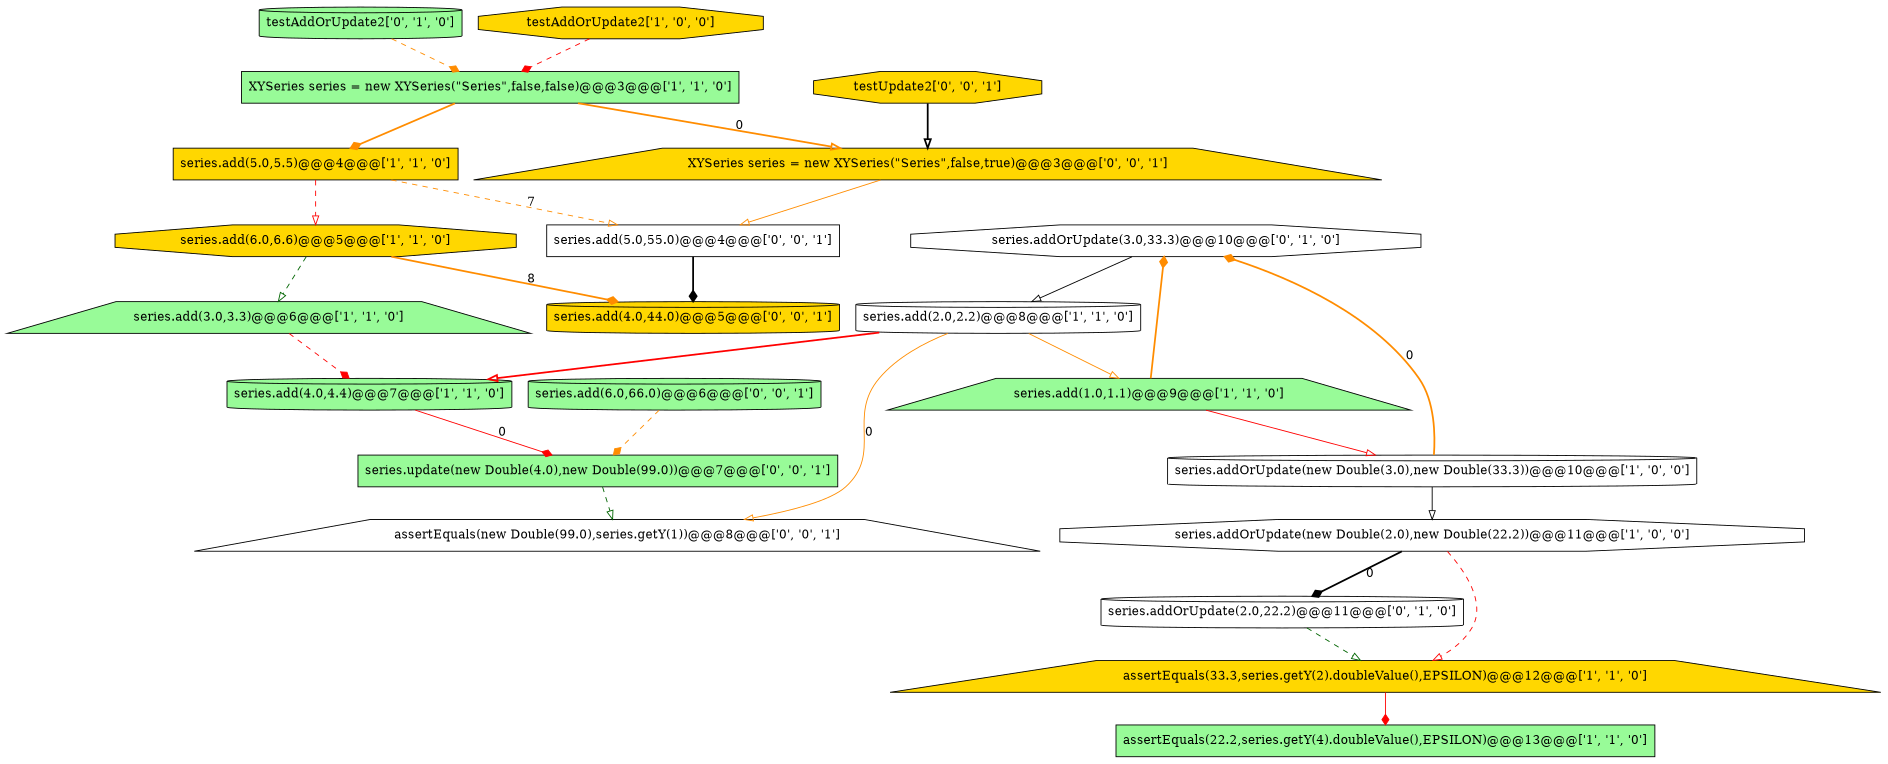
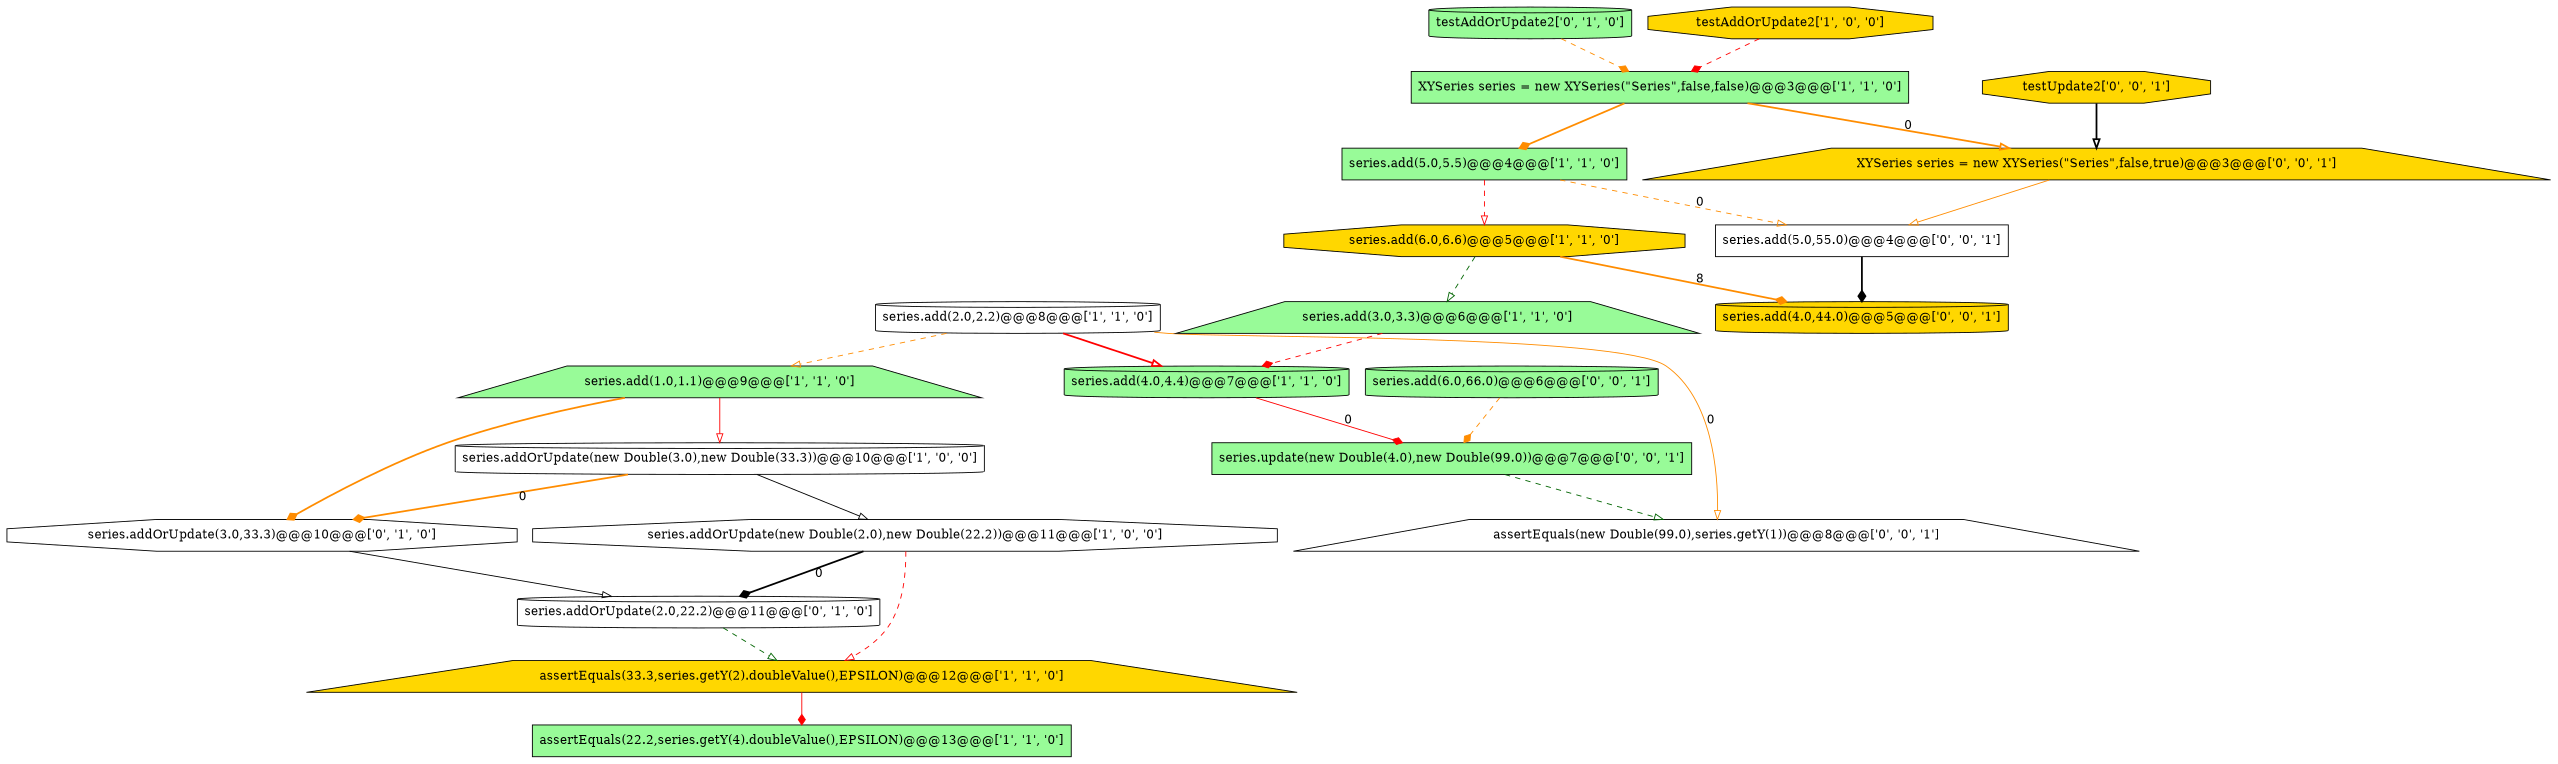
(316, 164) -> (1484, 164)
(532, 202) -> (1700, 202)
(1086, 277) -> (476, 573)
(1070, 354) -> (873, 349)
